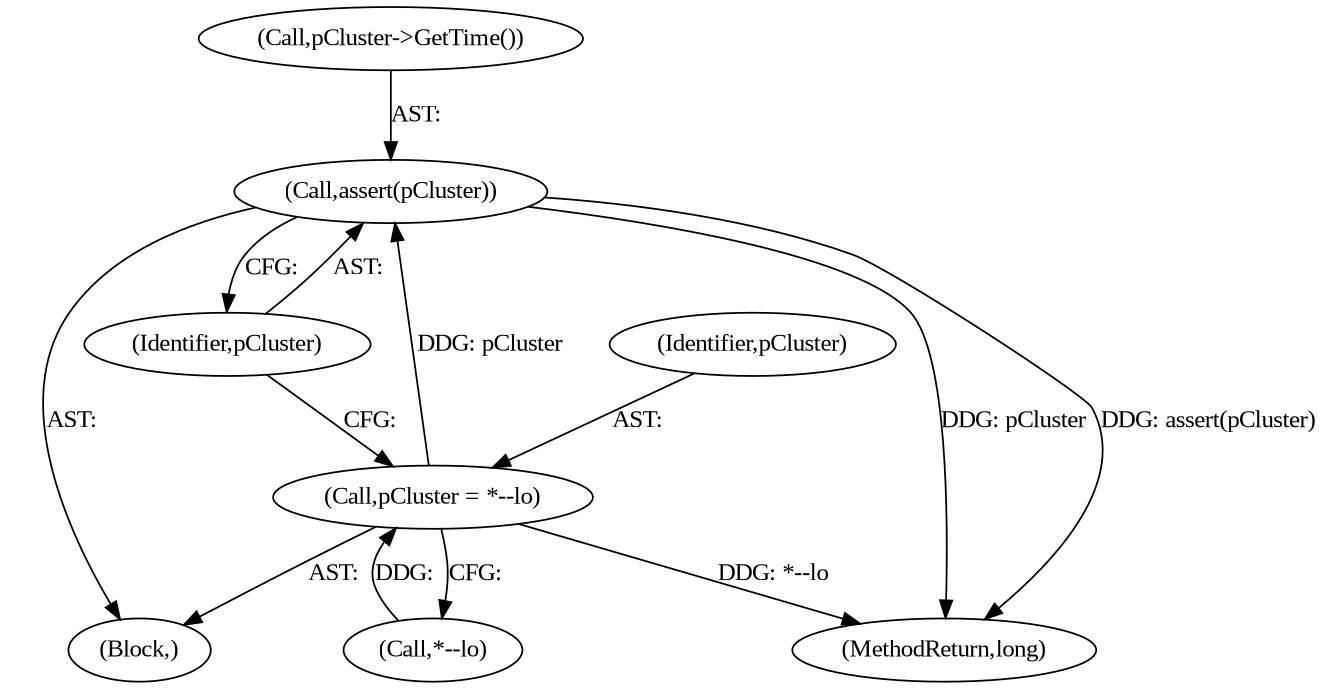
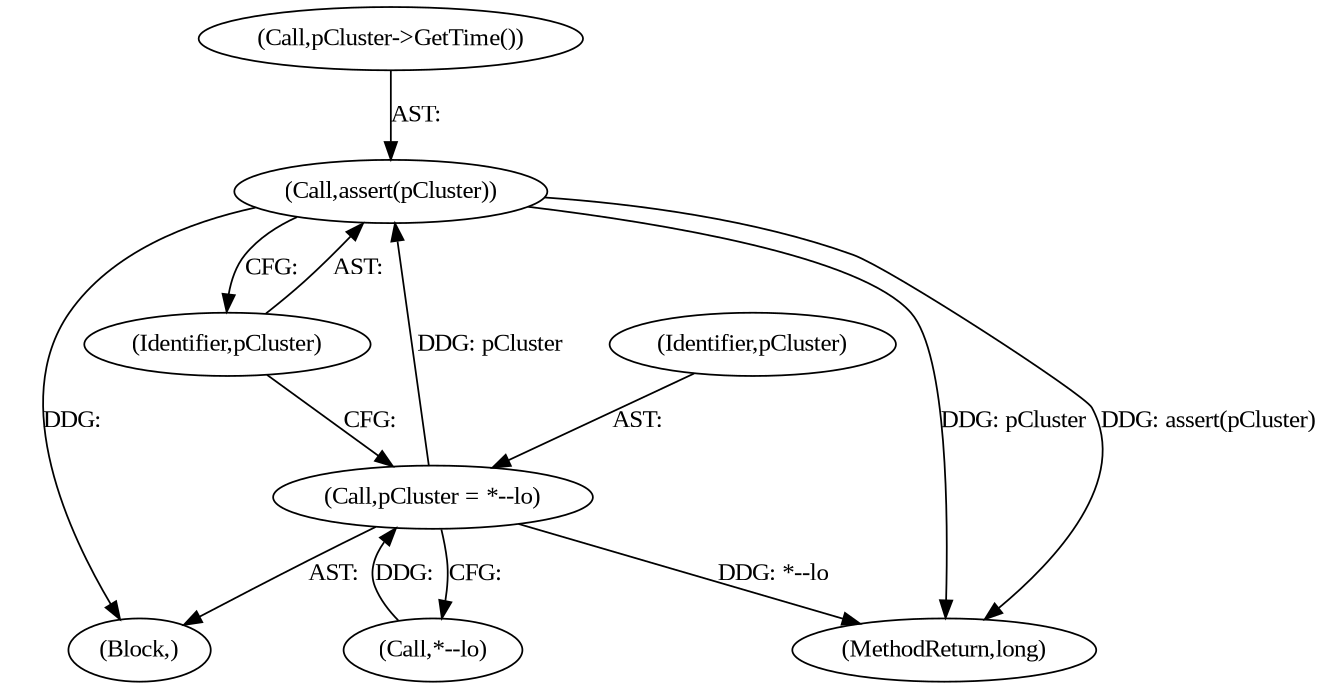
(75, 421) -> (75, 421)
